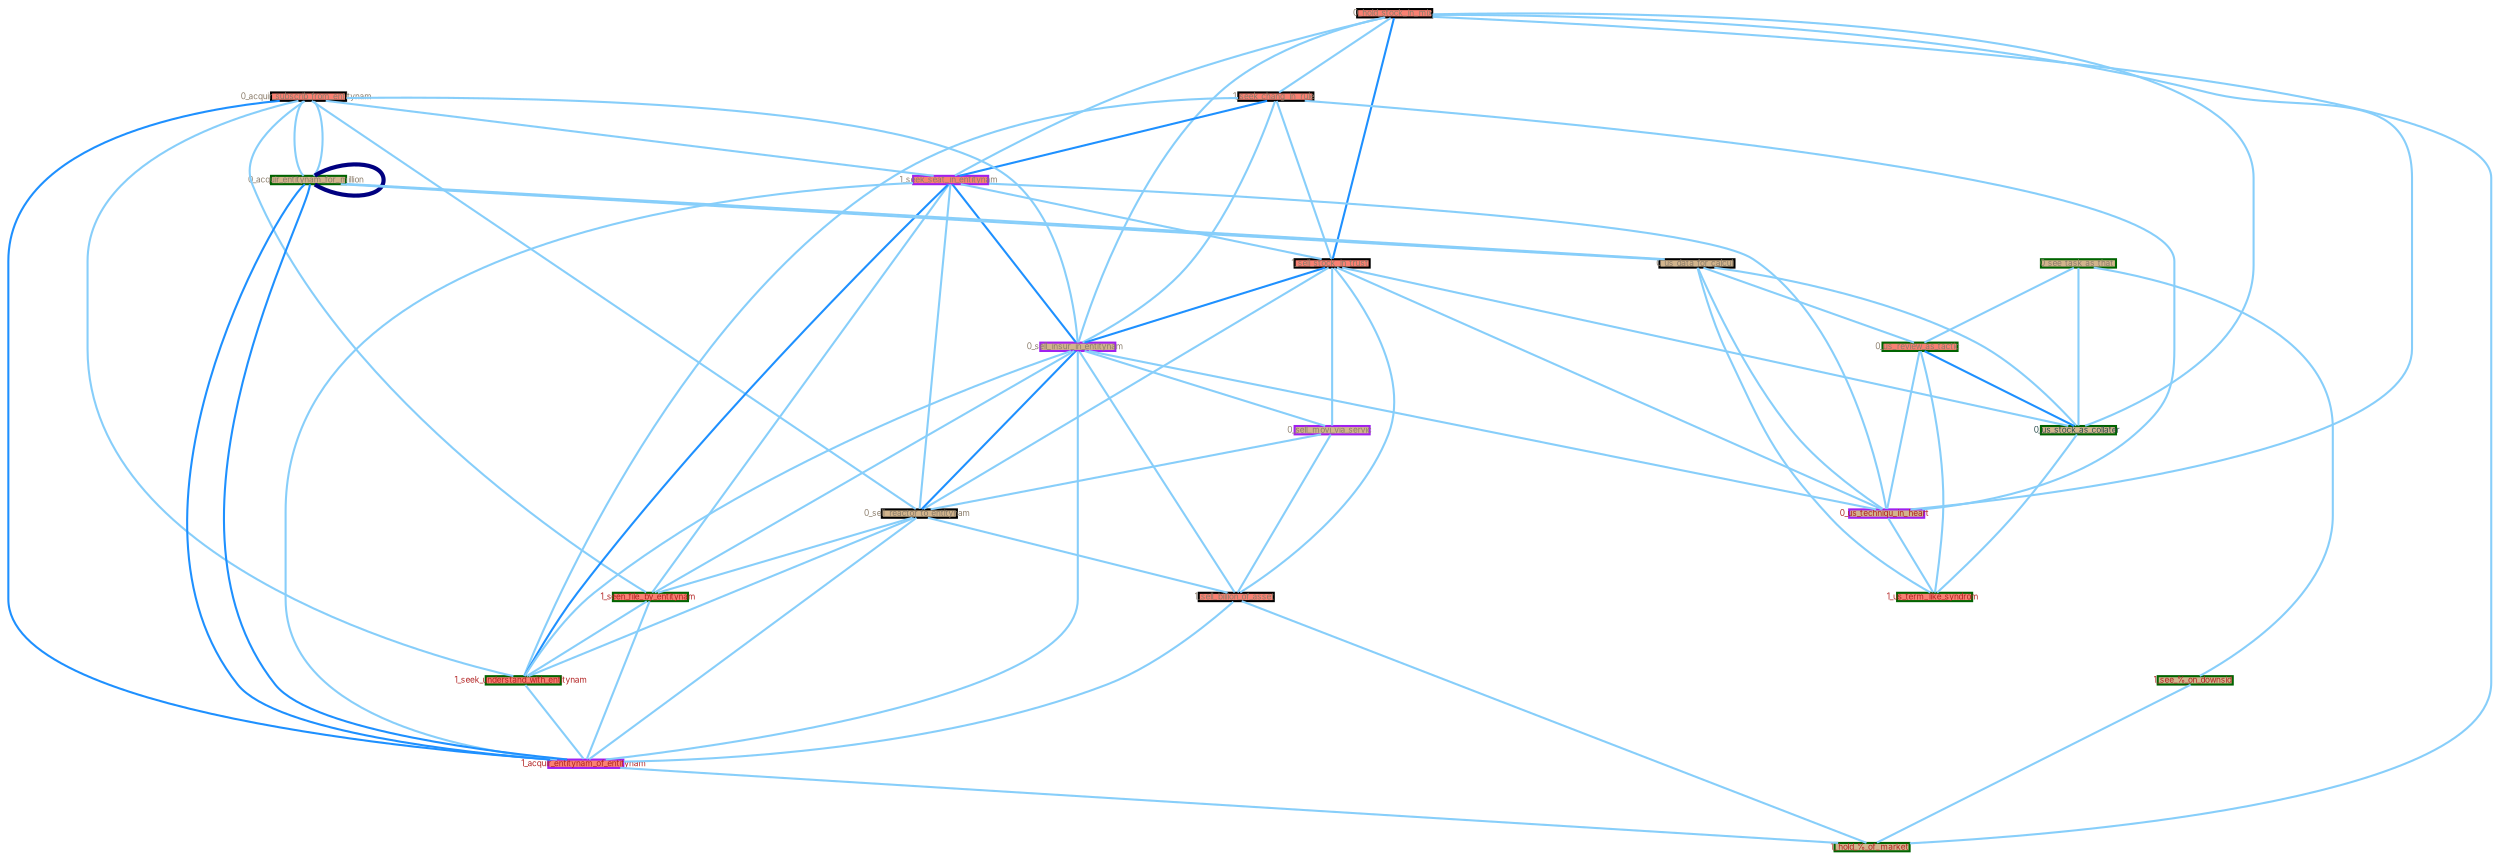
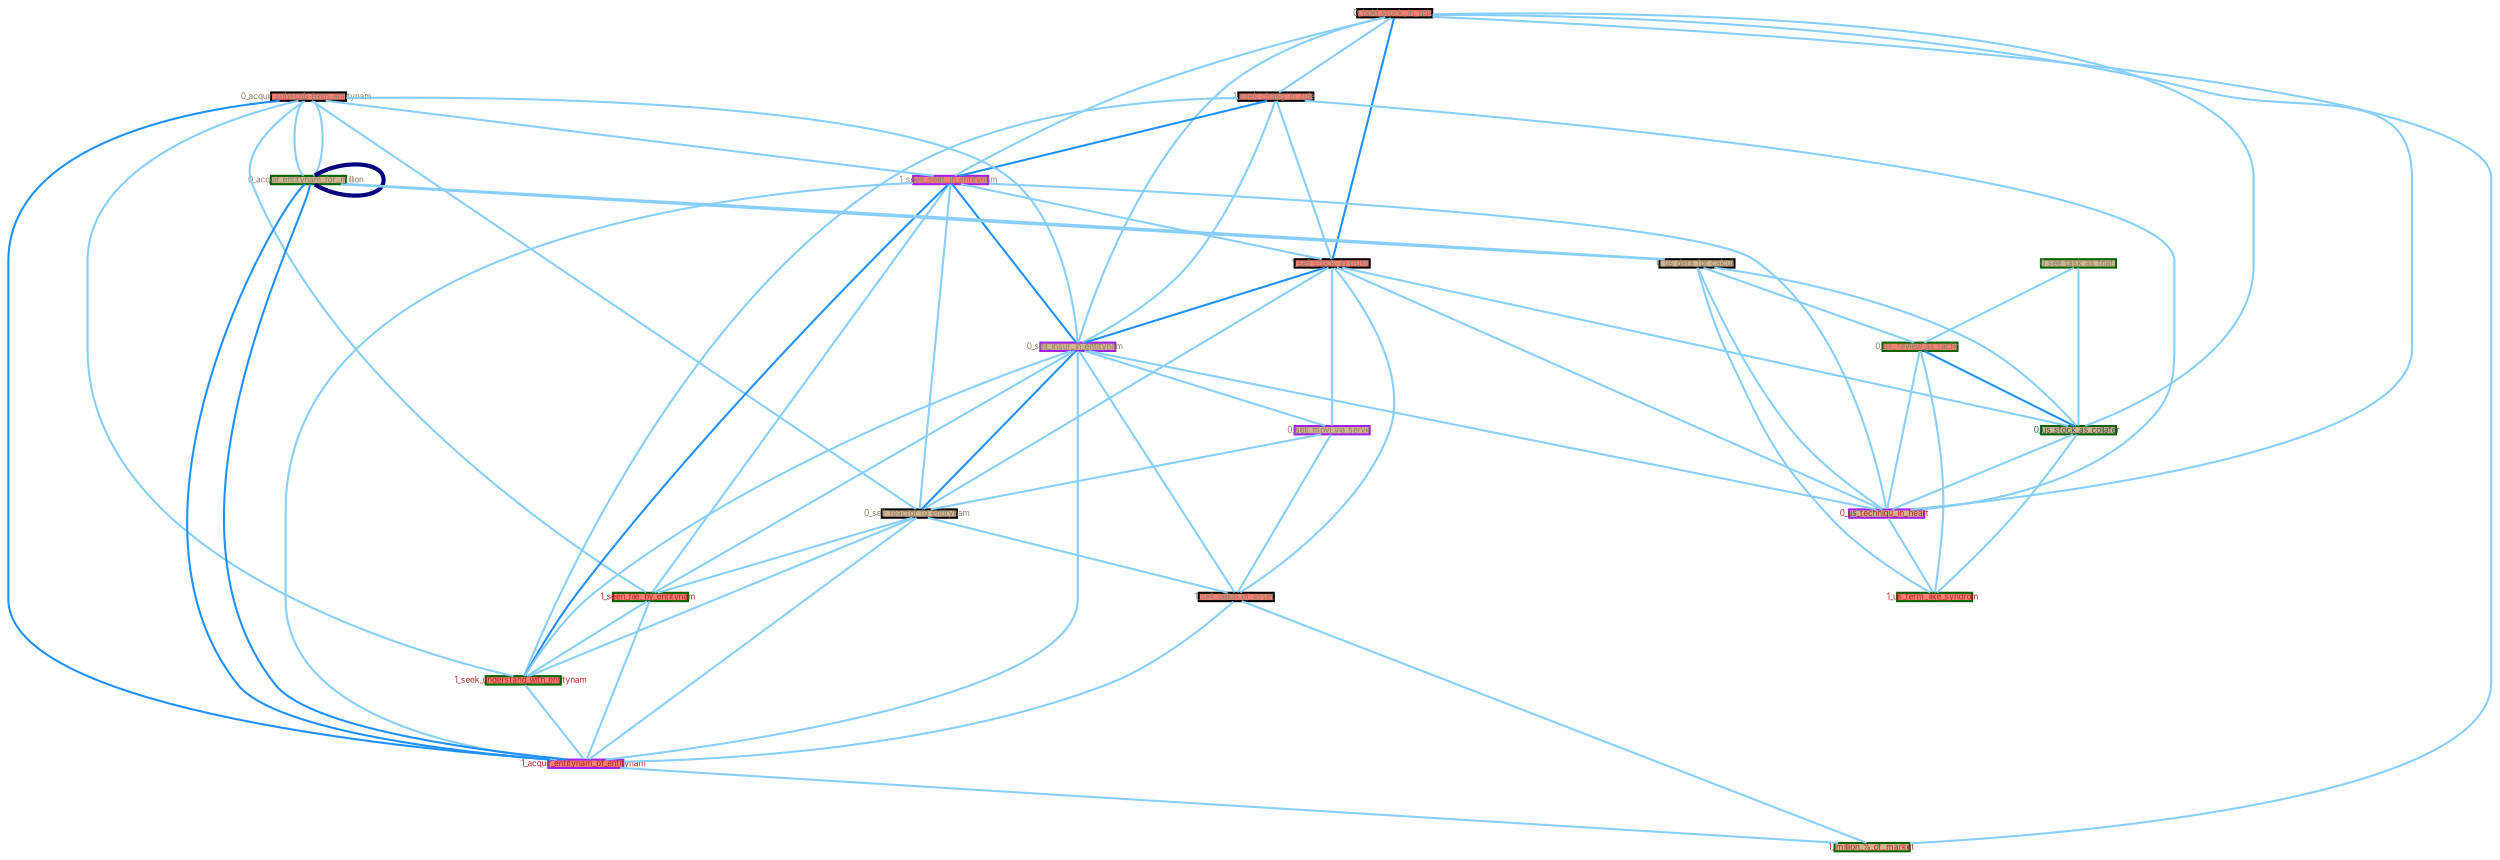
none -> (1982, 472)
(2195, 680) -> none
(1872, 847) -> (1872, 847)
